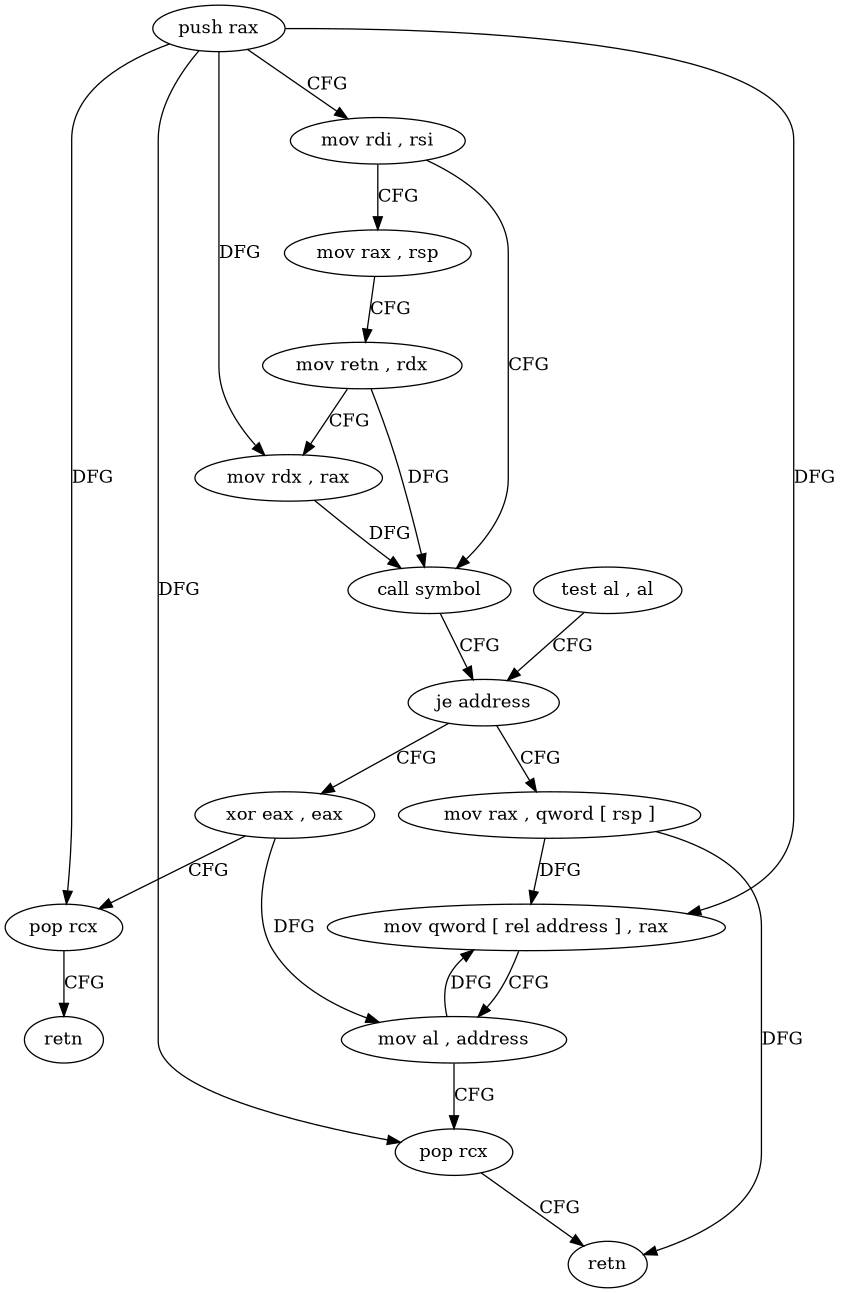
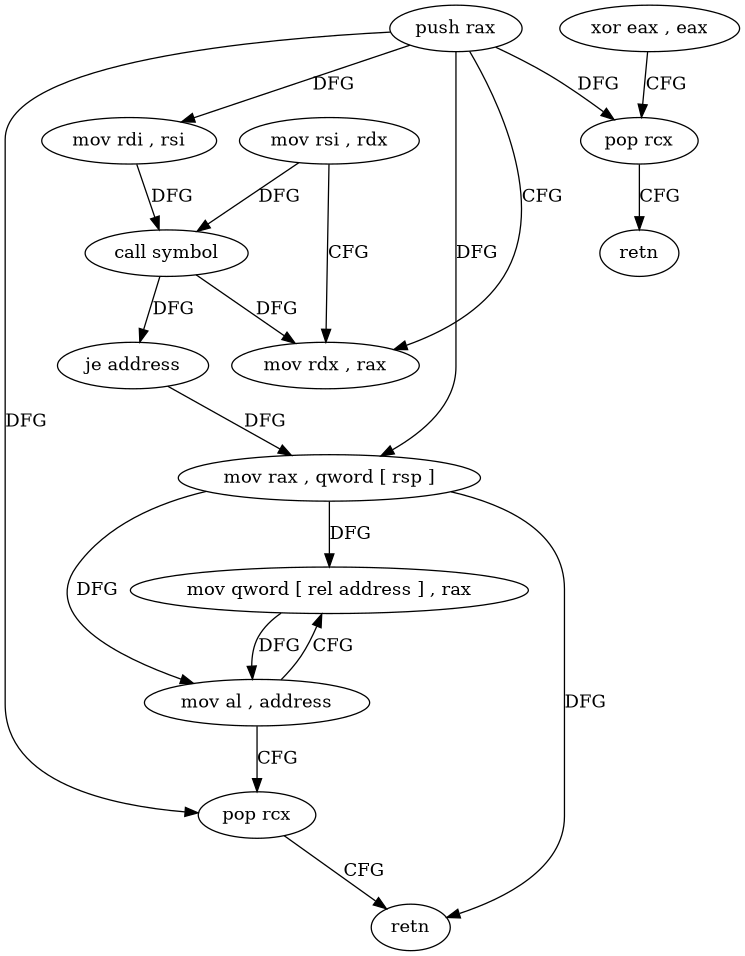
(327, 85) -> (334, 85)
(240, 253) -> (542, 197)
(378, 253) -> none
(794, 278) -> (456, 264)
(362, 366) -> (329, 141)
(529, 366) -> (172, 197)
(352, 531) -> (240, 305)
(608, 590) -> none
(480, 646) -> (174, 309)
(391, 755) -> none
(541, 759) -> (265, 422)
(273, 951) -> (71, 578)
(471, 984) -> (333, 646)
(529, 984) -> (280, 646)
